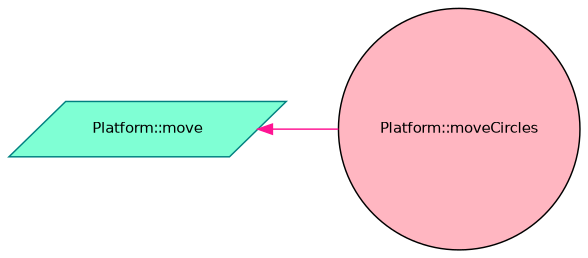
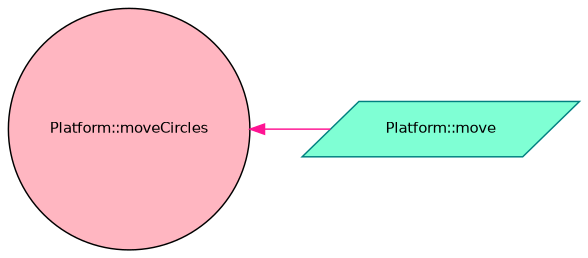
(306, 129) -> (298, 129)
